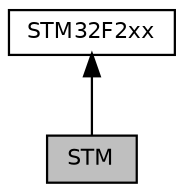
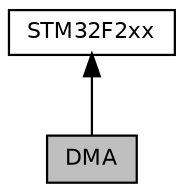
(92, 159) -> (92, 159)
